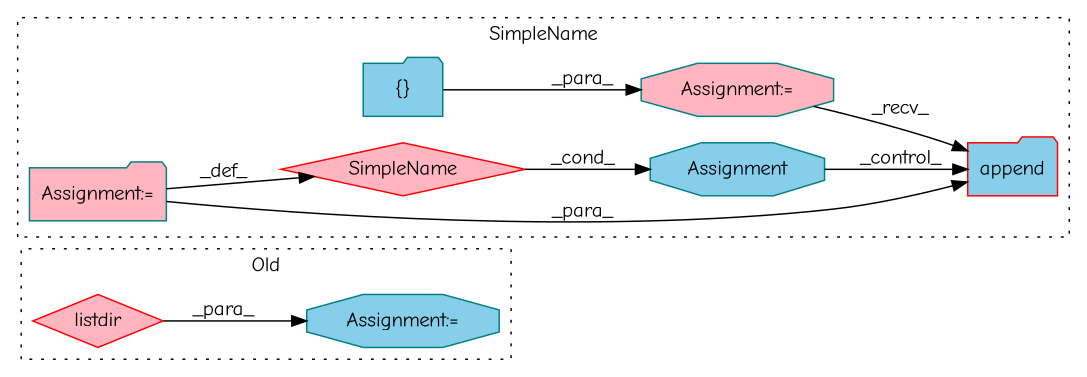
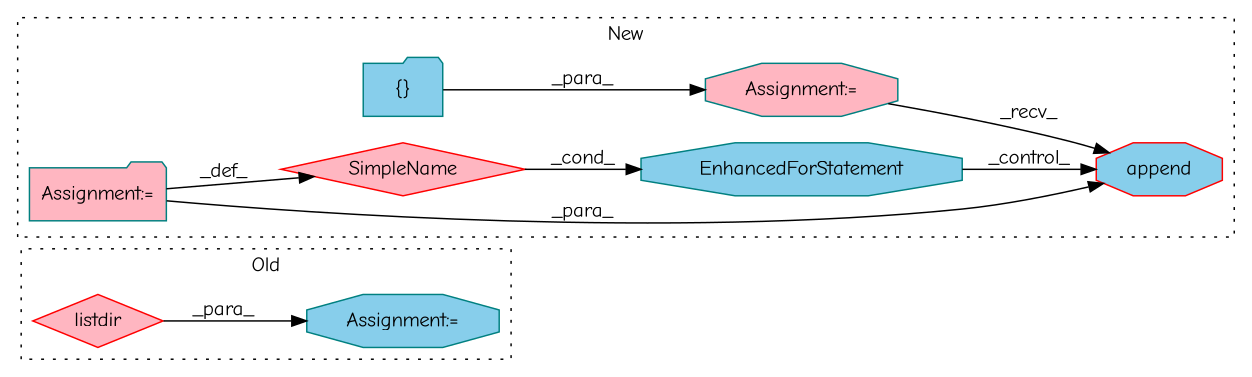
(543, 35) -> (626, 35)
(737, 169) -> (802, 169)
(1013, 169) -> (1159, 169)
